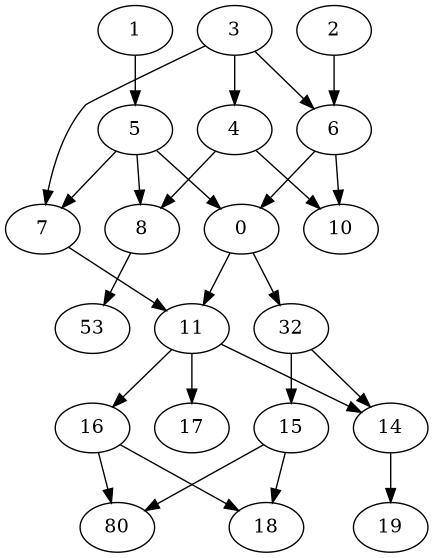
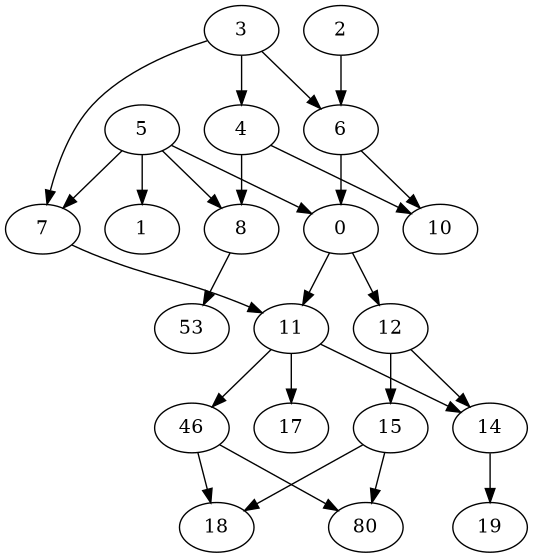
(135, 70) -> (142, 173)
(291, 329) -> (391, 329)
(92, 428) -> (192, 428)
